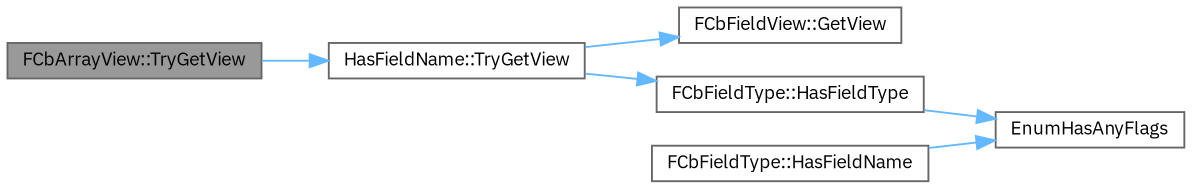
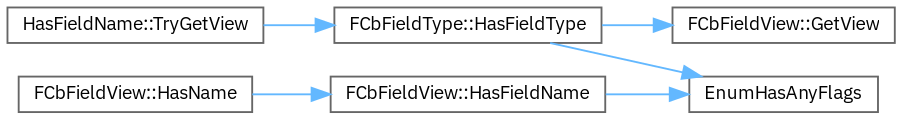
(623, 43) -> (628, 25)
(134, 61) -> none
none -> (135, 94)
(790, 163) -> (468, 94)
